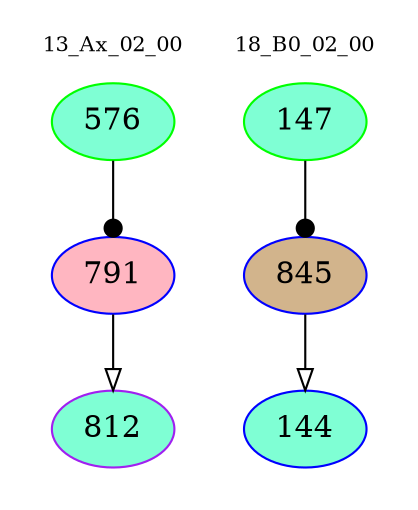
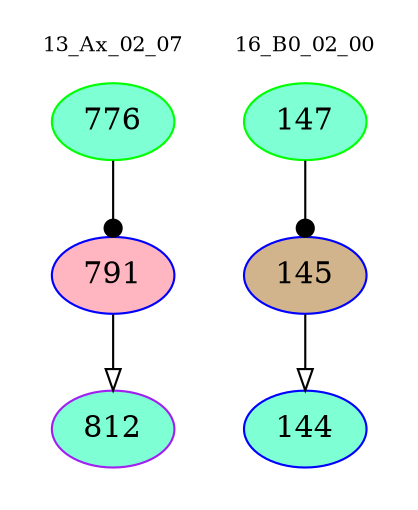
(113, 46) -> (113, 46)
(305, 46) -> (305, 46)
(113, 122) -> (113, 122)
(305, 275) -> (305, 275)
